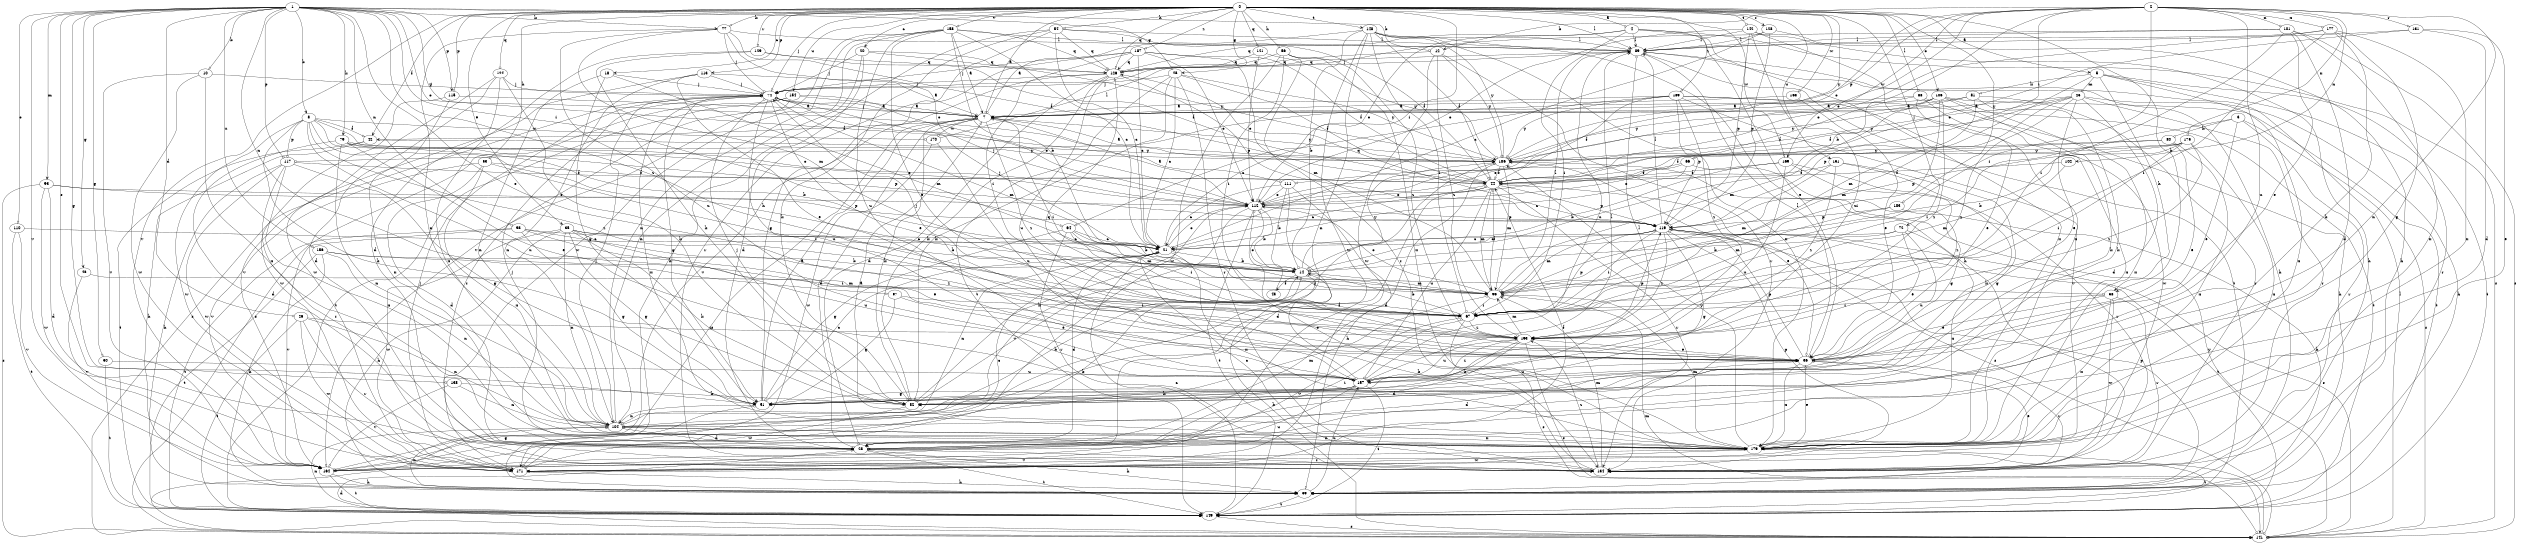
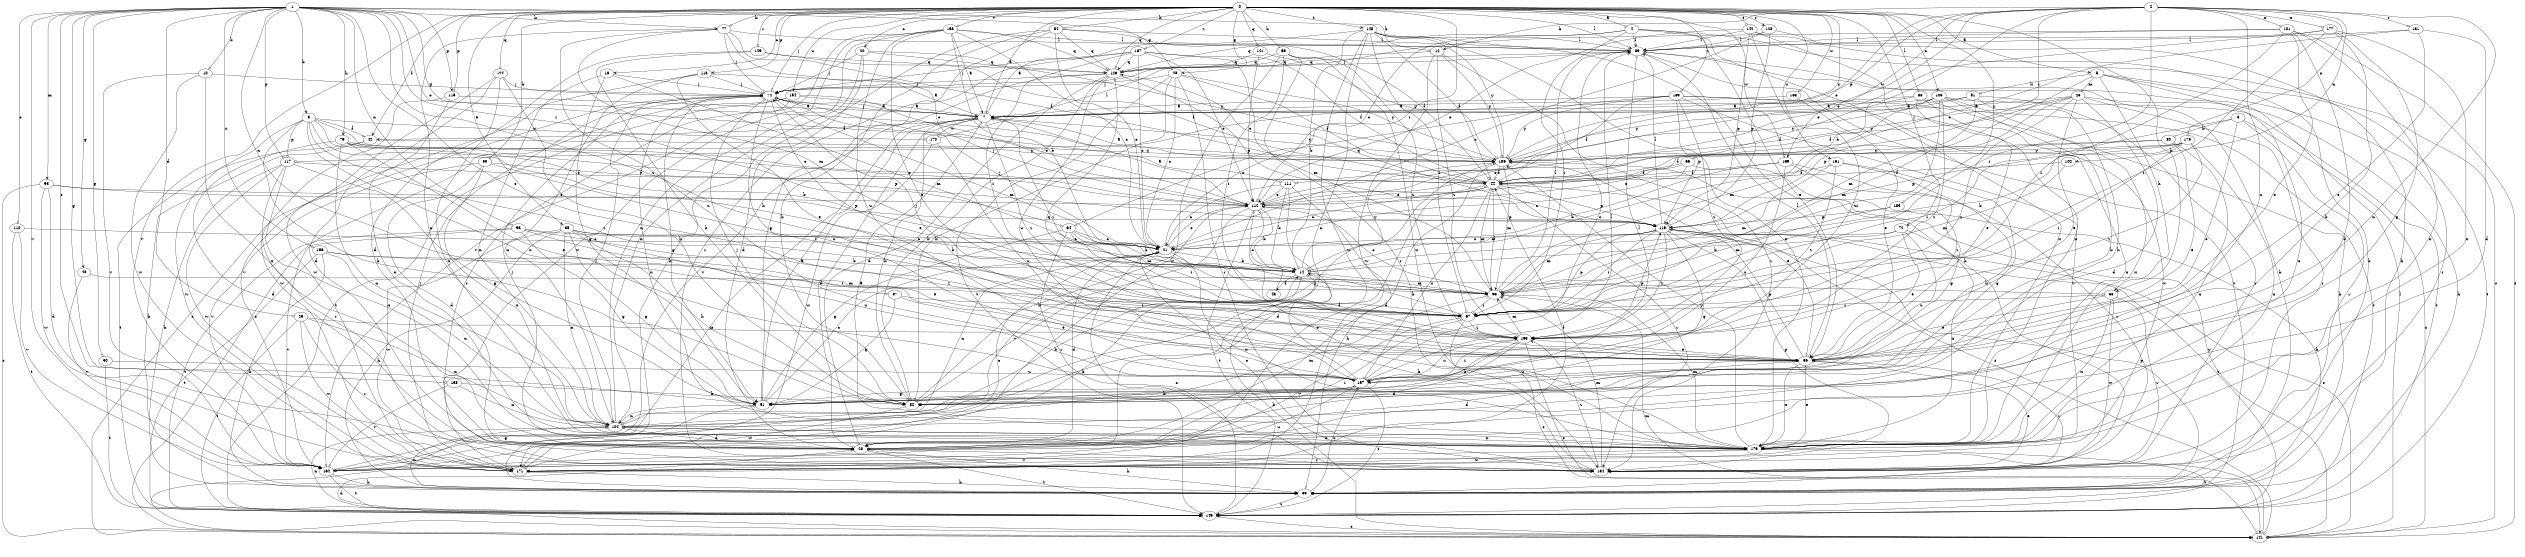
(2294, 371) -> (2204, 285)
